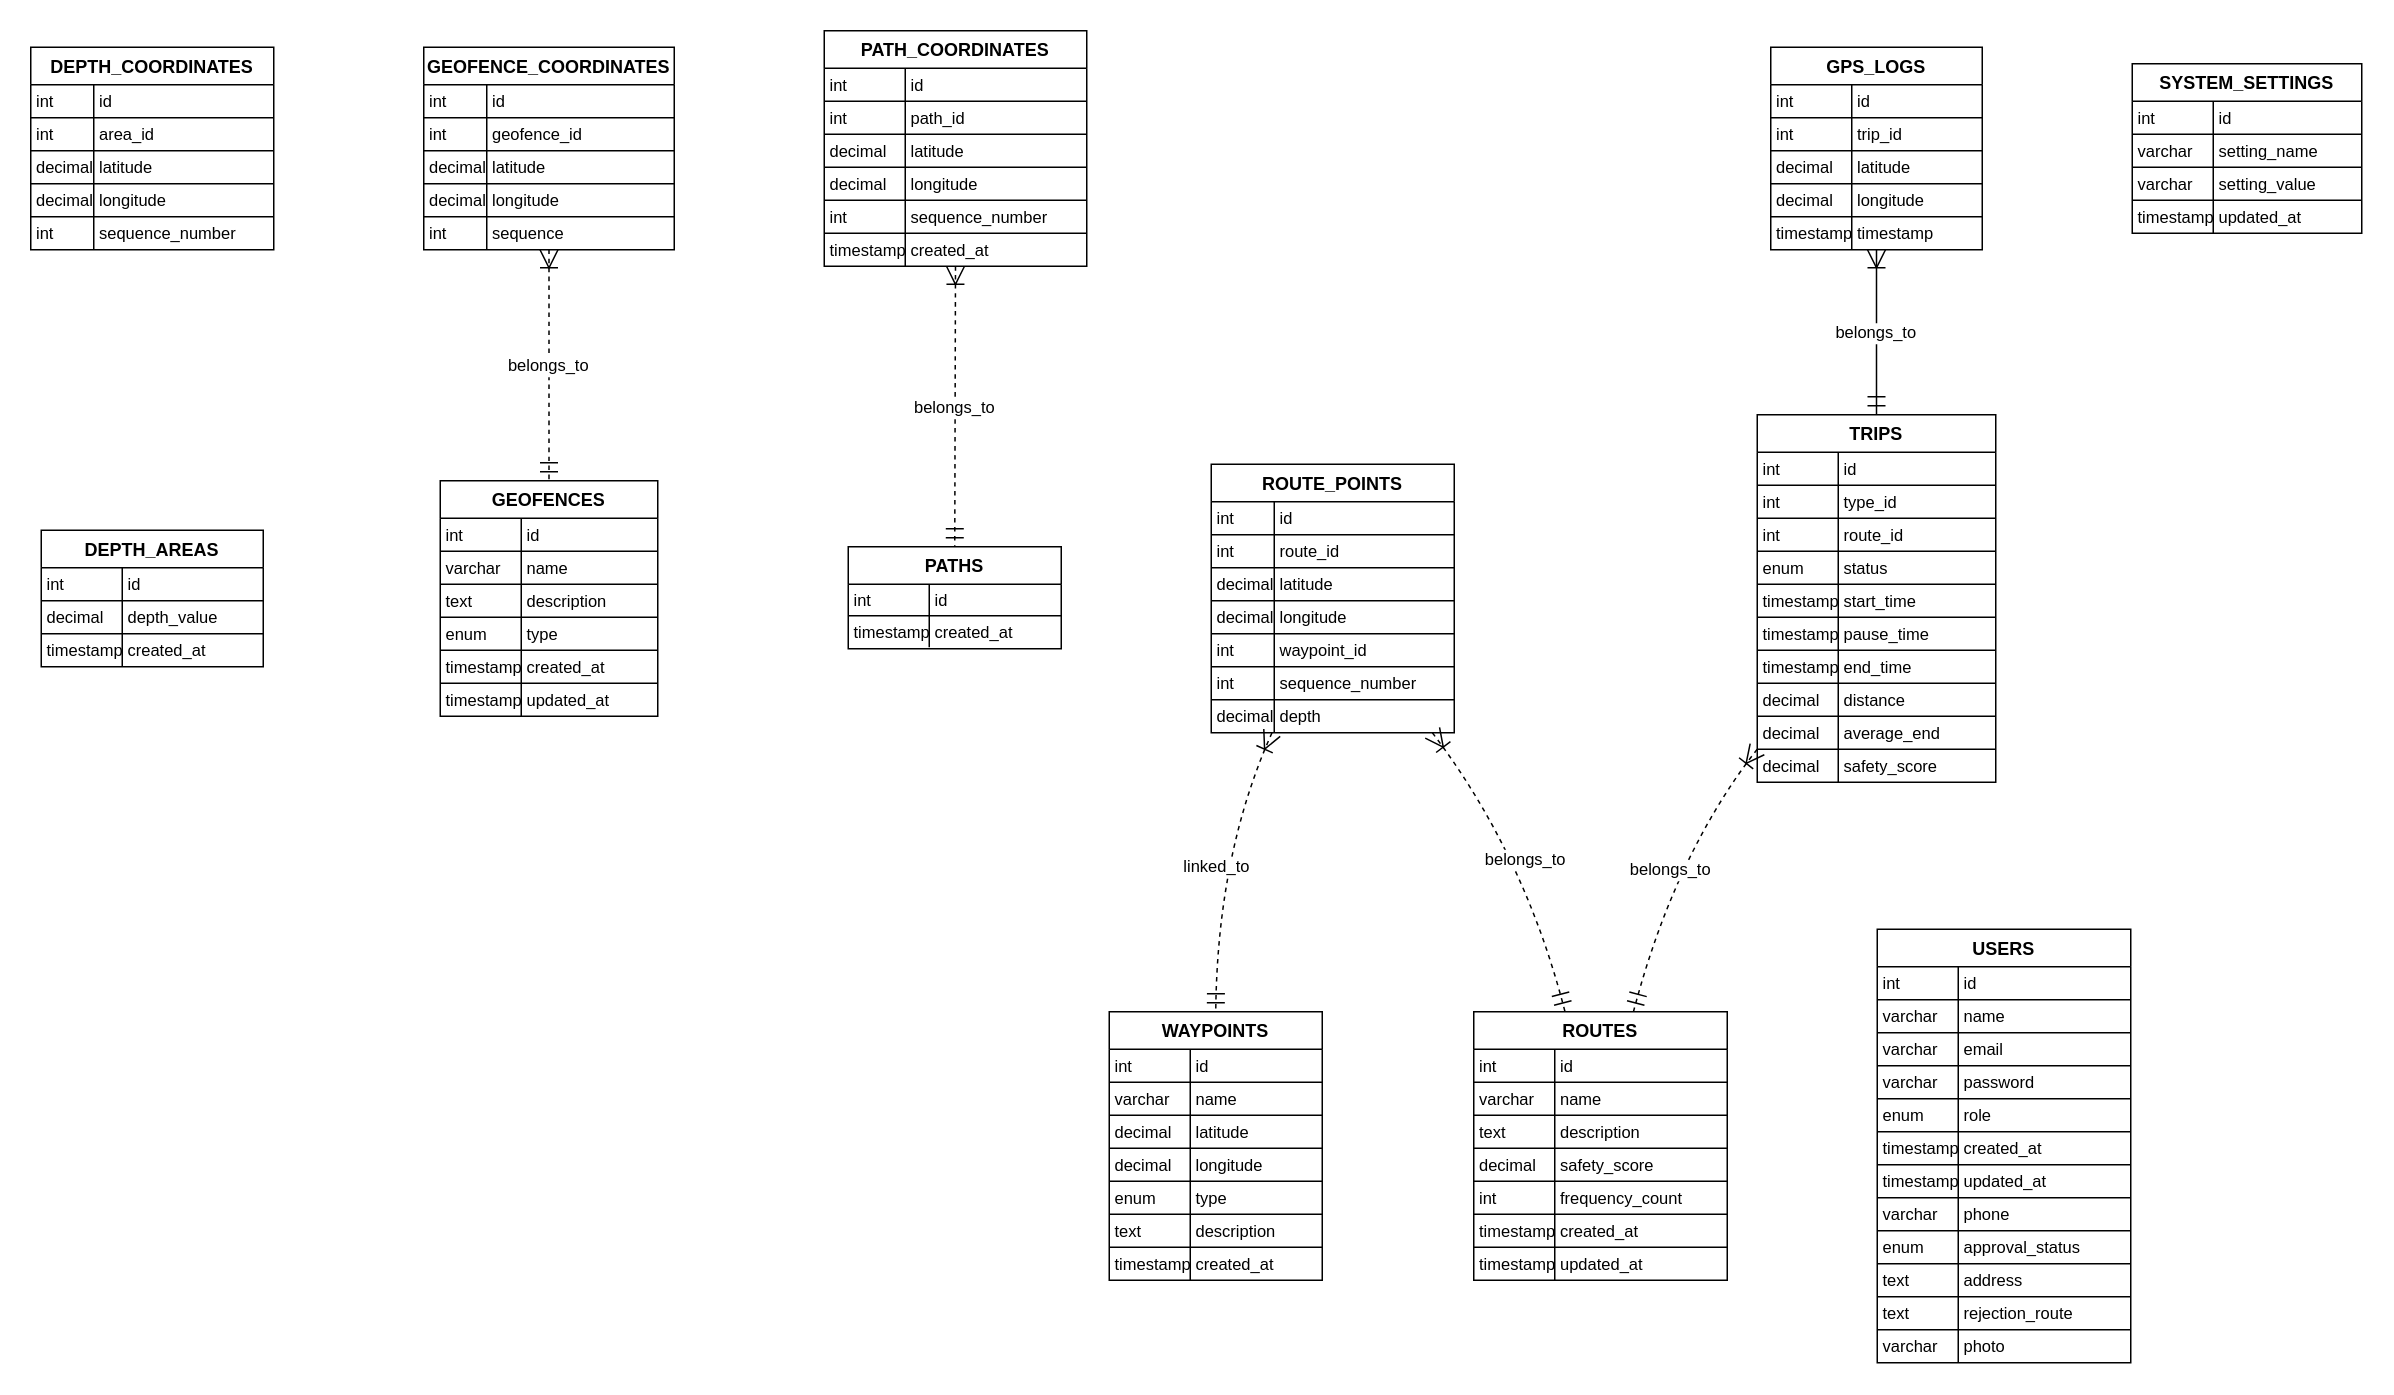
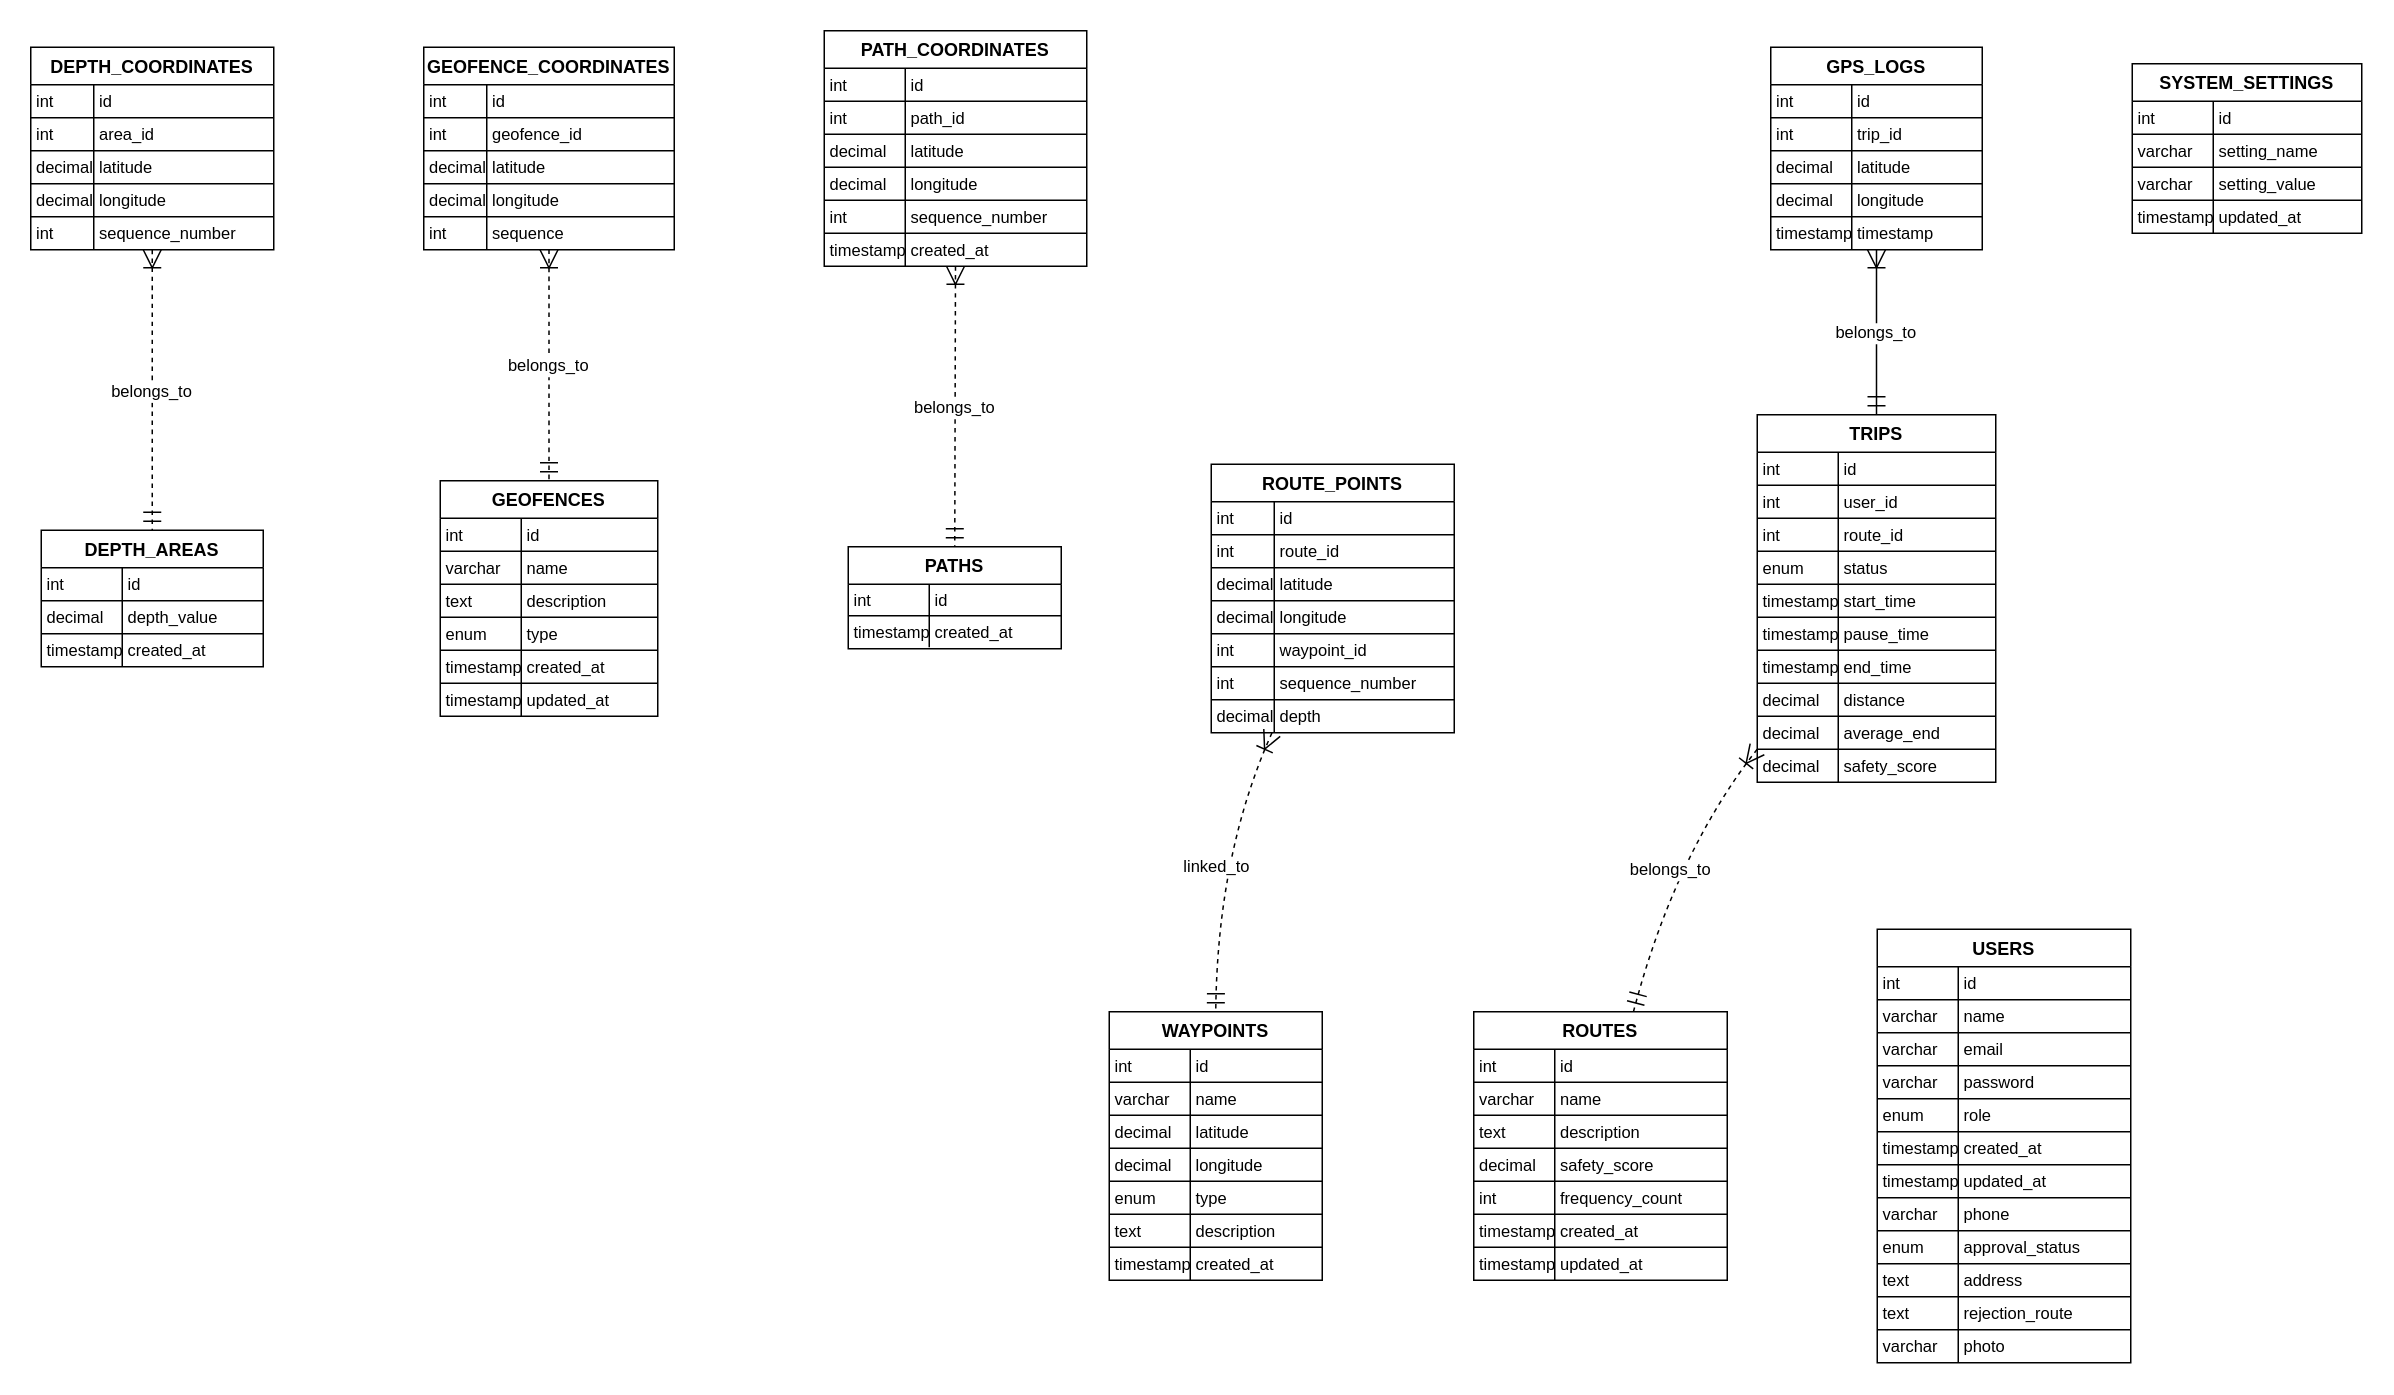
none -> (152, 389)
(1874, 502) -> (1874, 502)
(1513, 866) -> none
